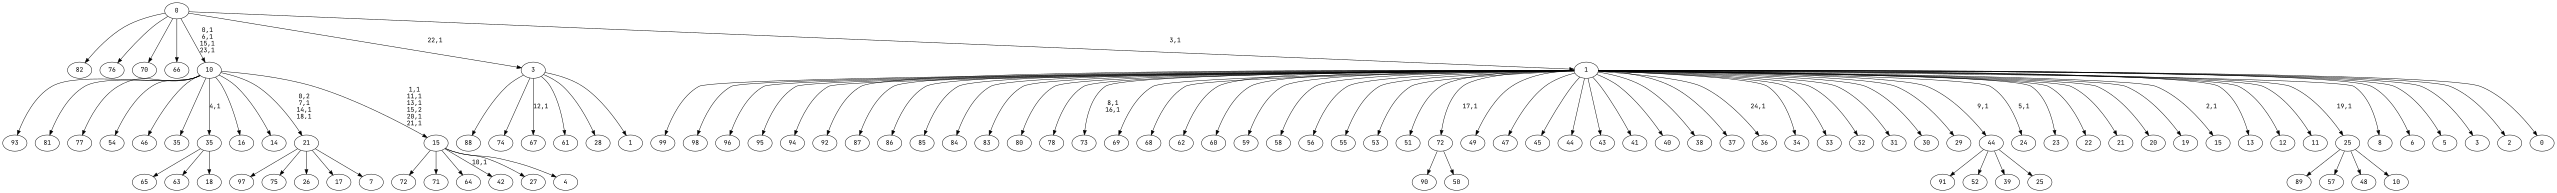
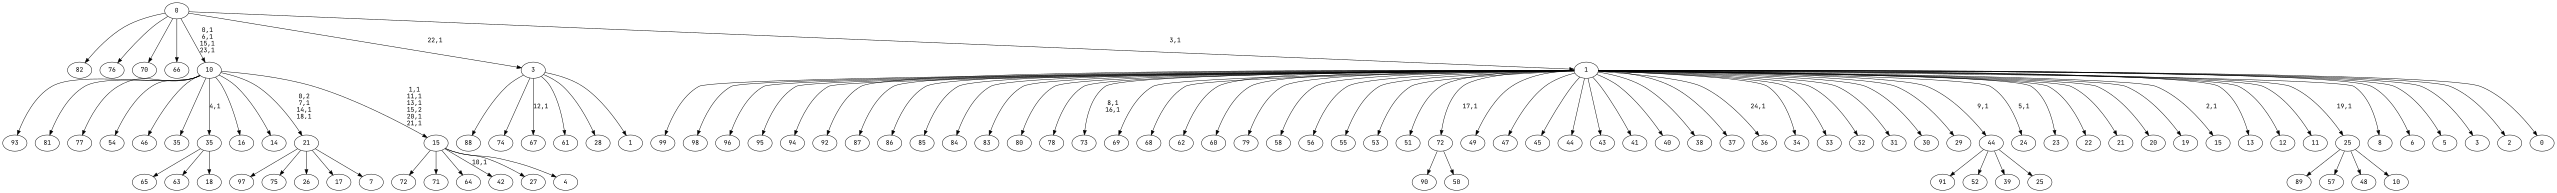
(1246, 143) -> (1246, 143)
